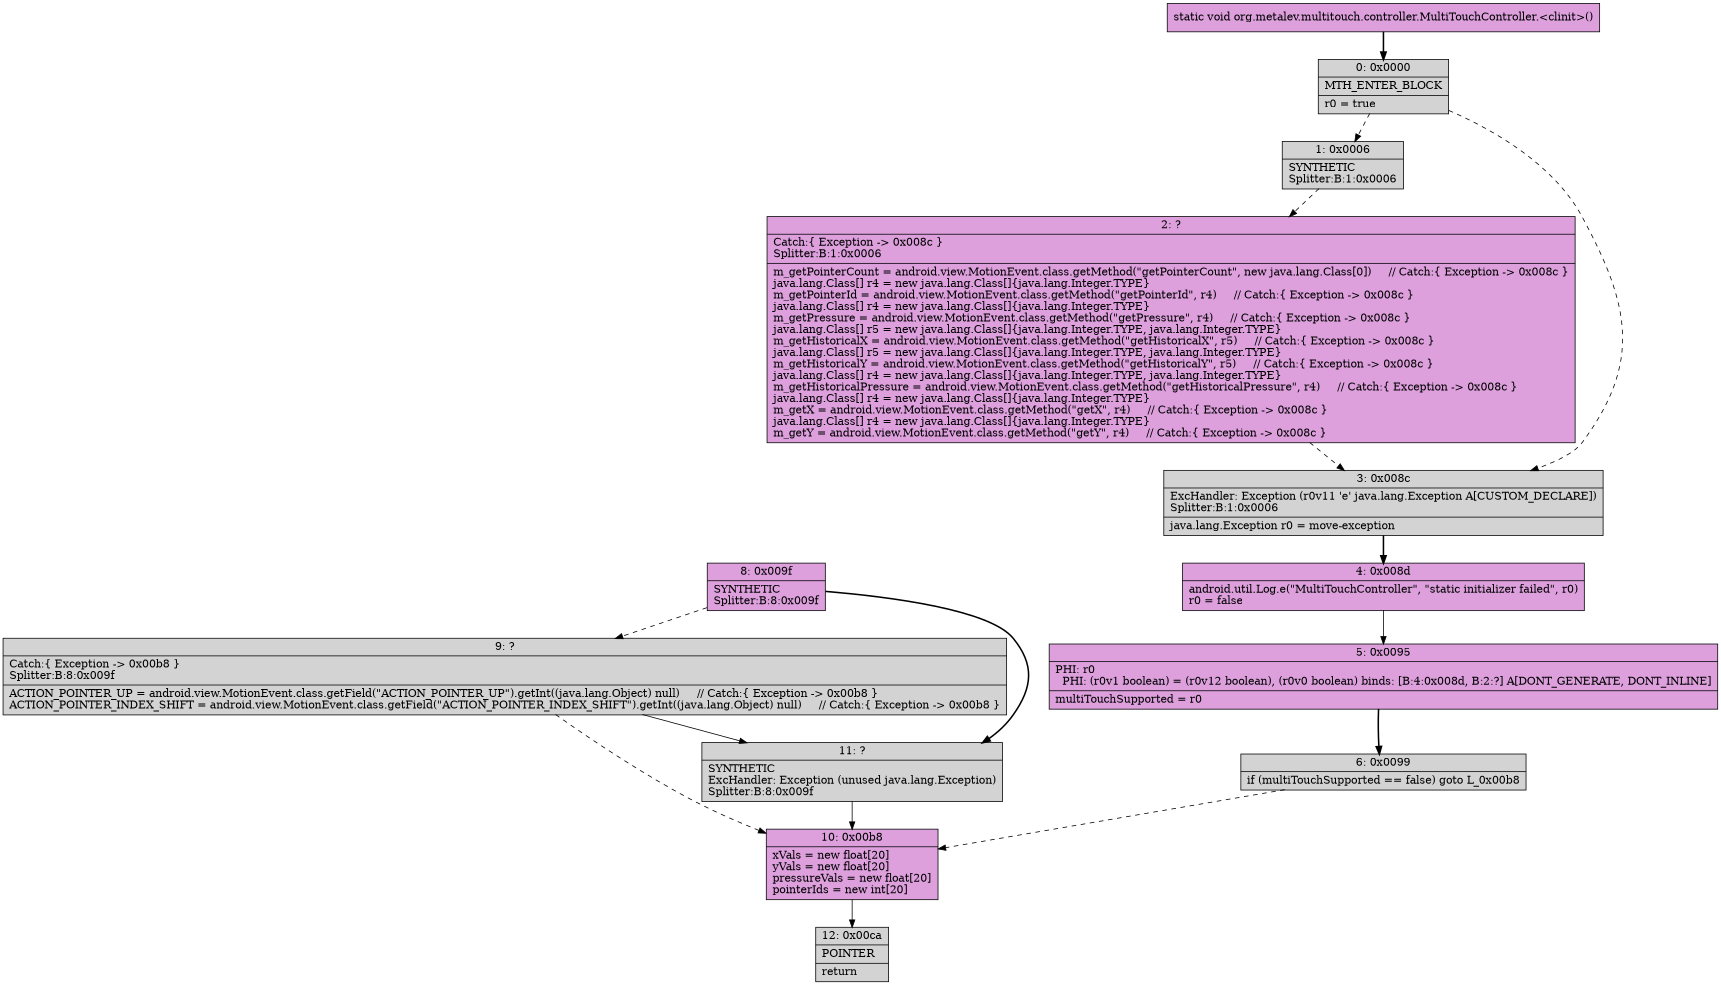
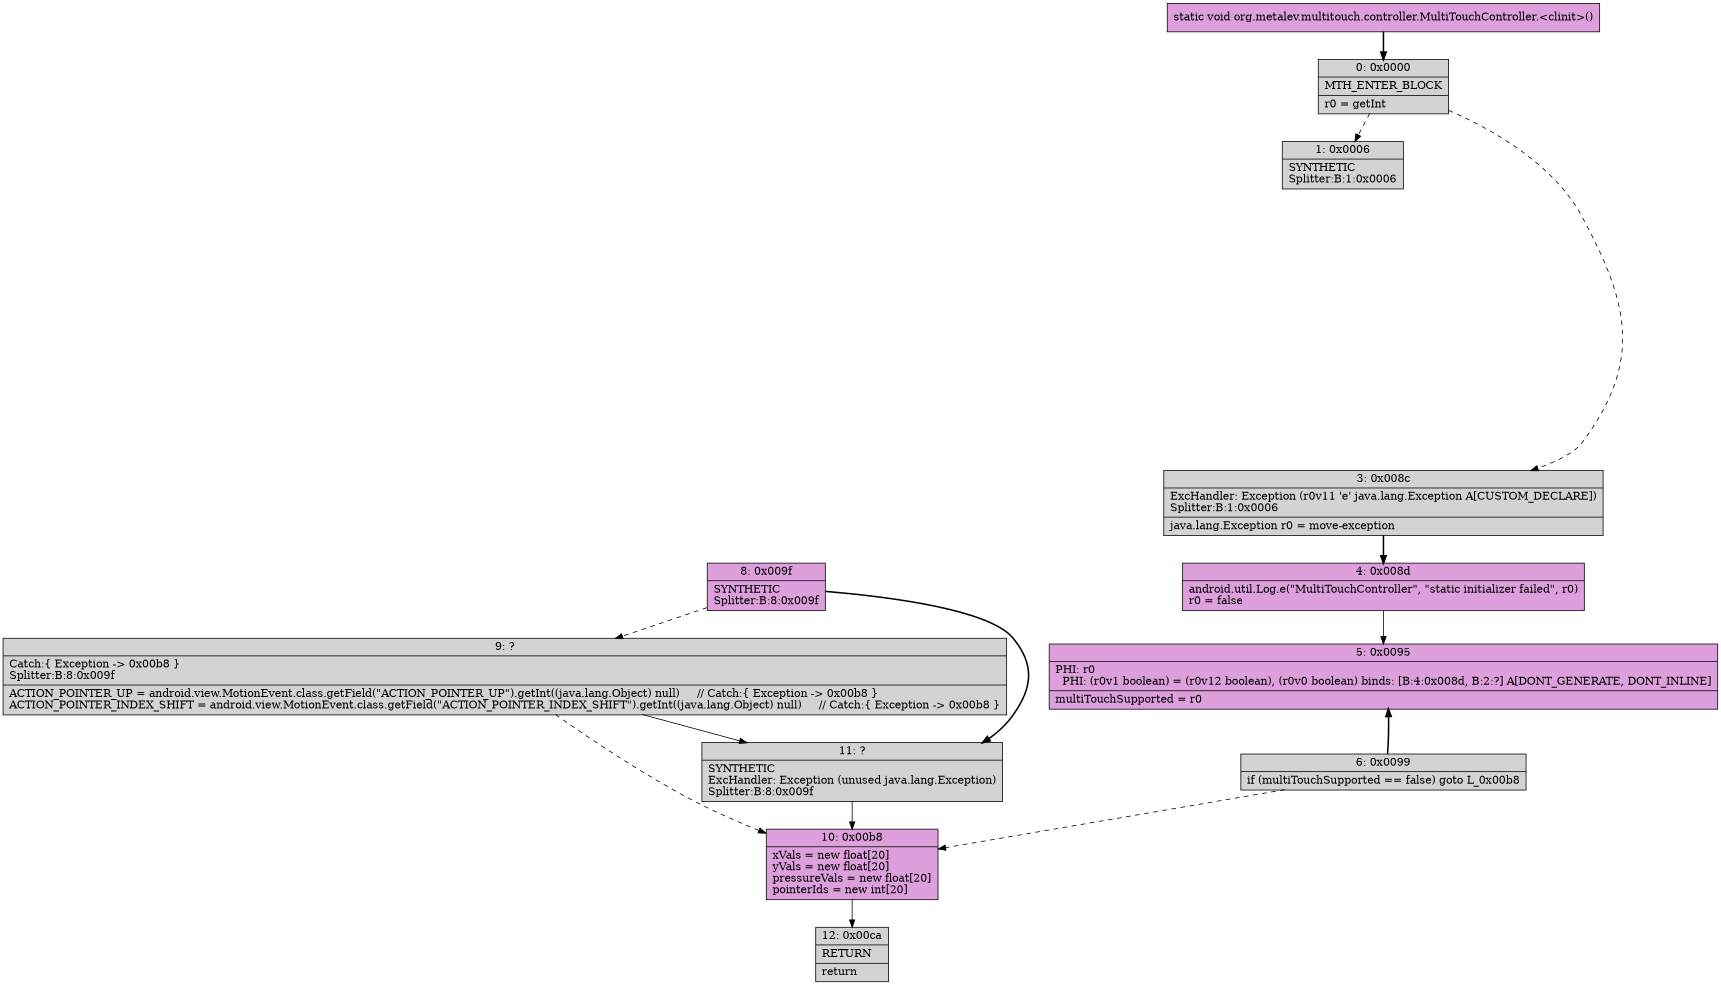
(1350, 104) -> (1355, 104)
(1171, 330) -> none
(1378, 728) -> (1388, 736)
(848, 954) -> (847, 954)
